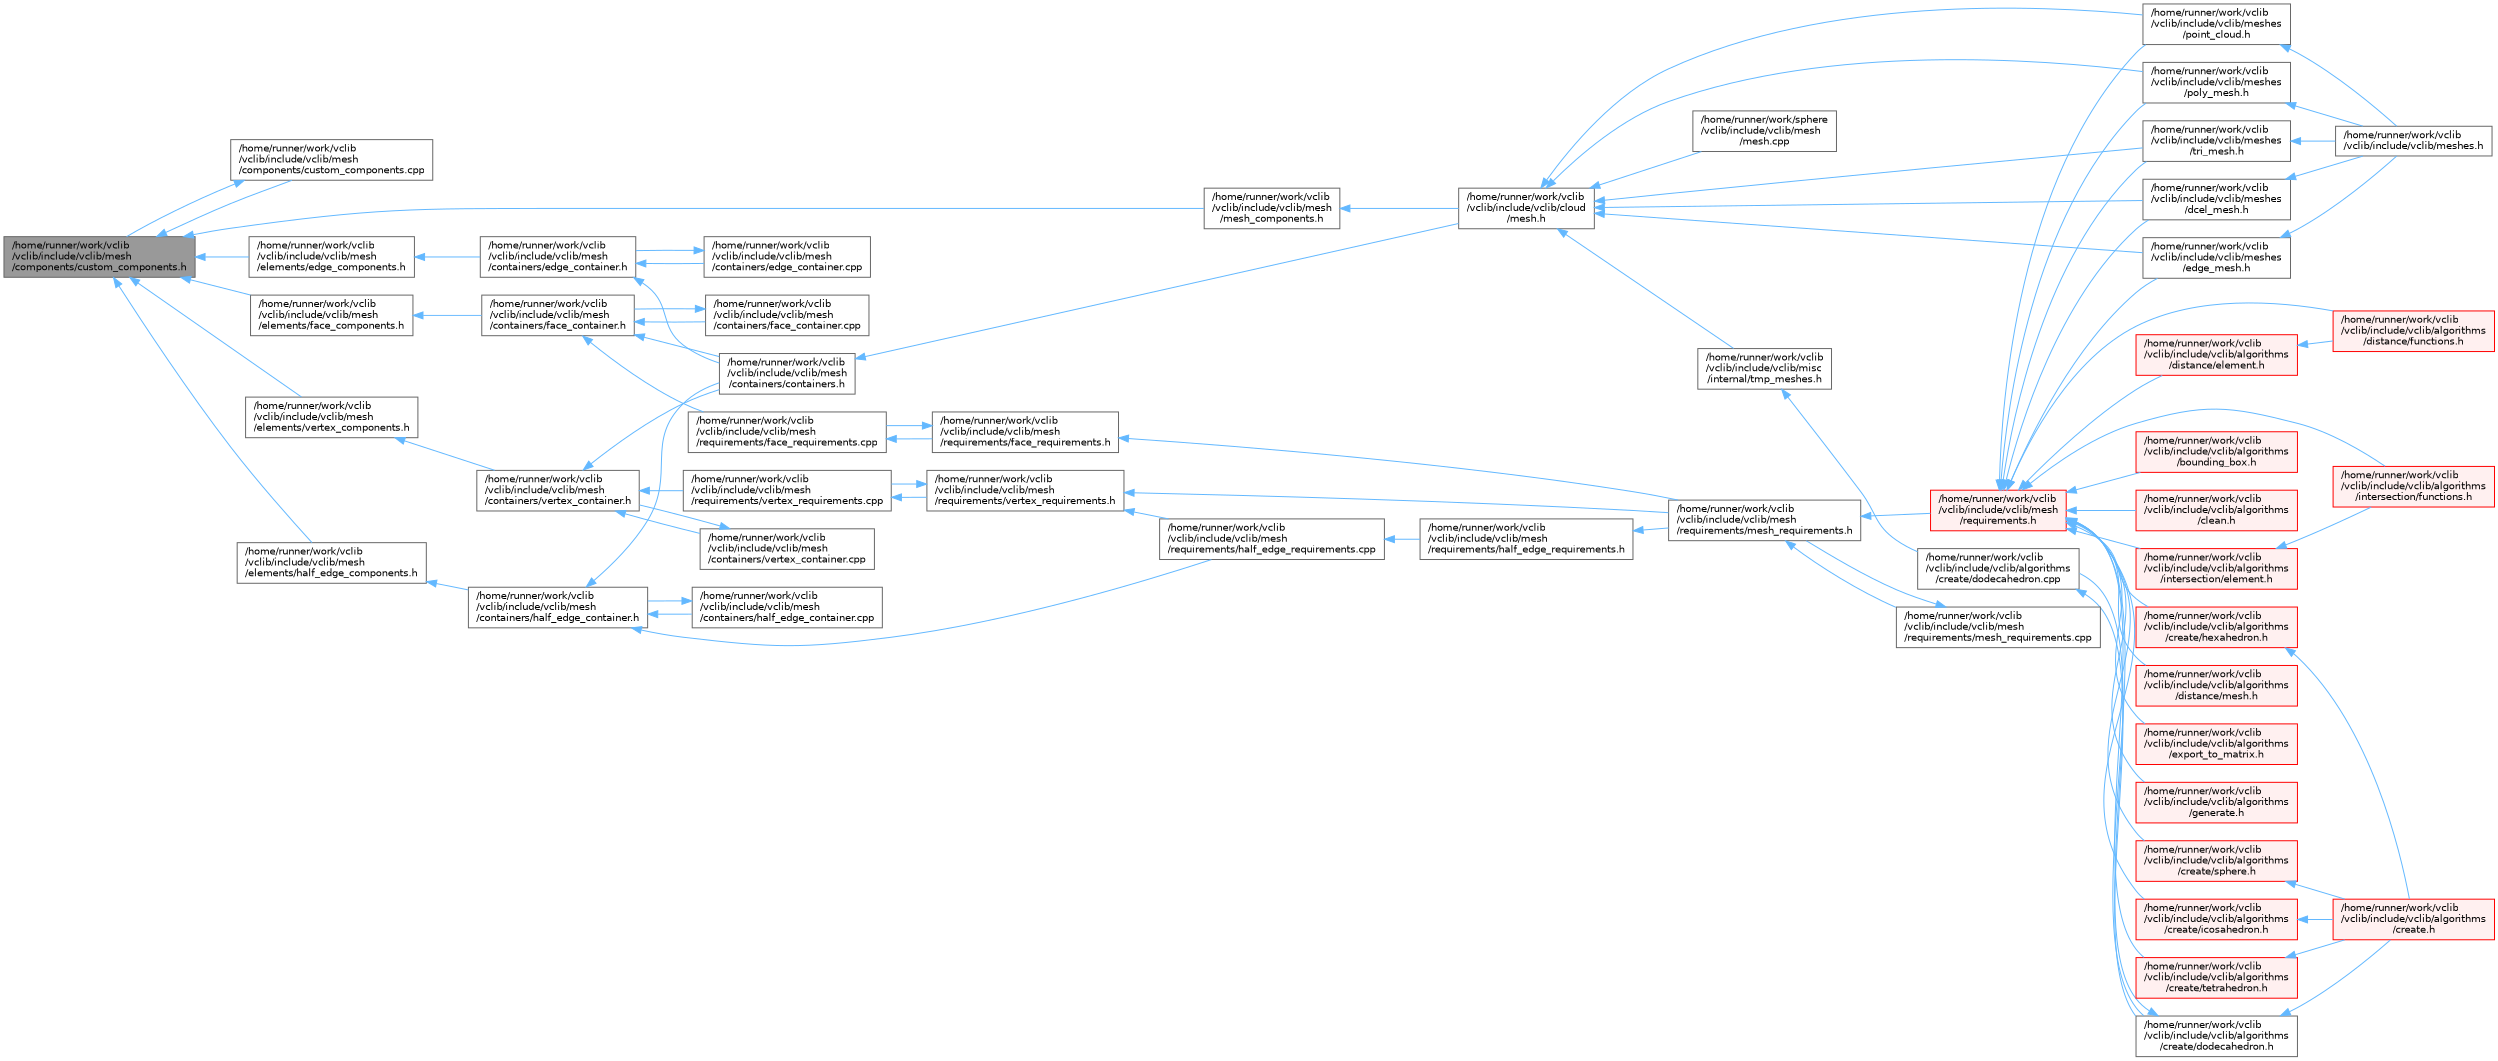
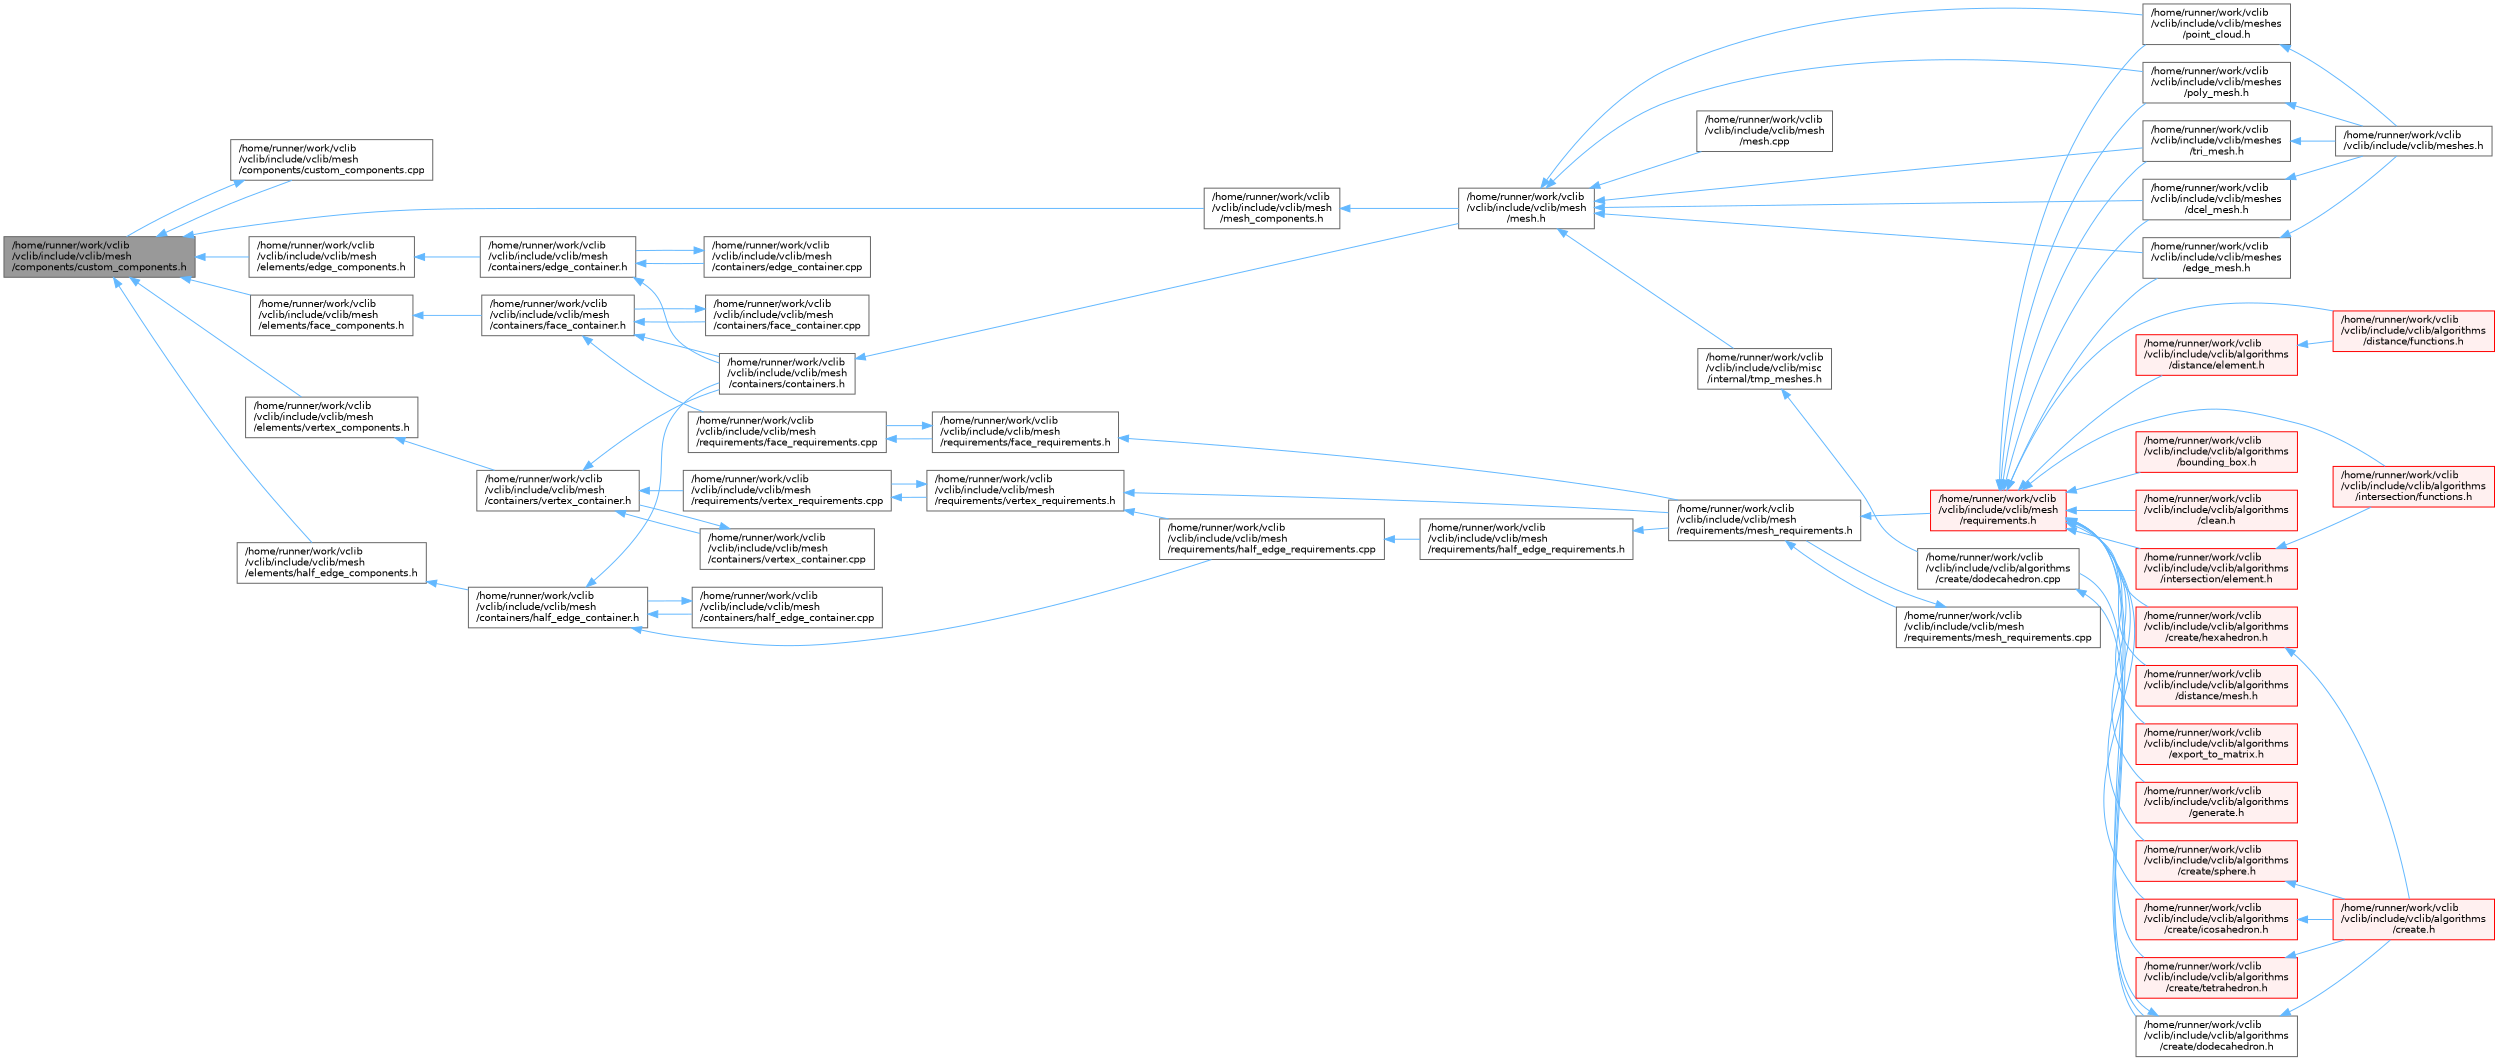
(1765, 131) -> (1765, 131)
(1527, 208) -> (1527, 208)
